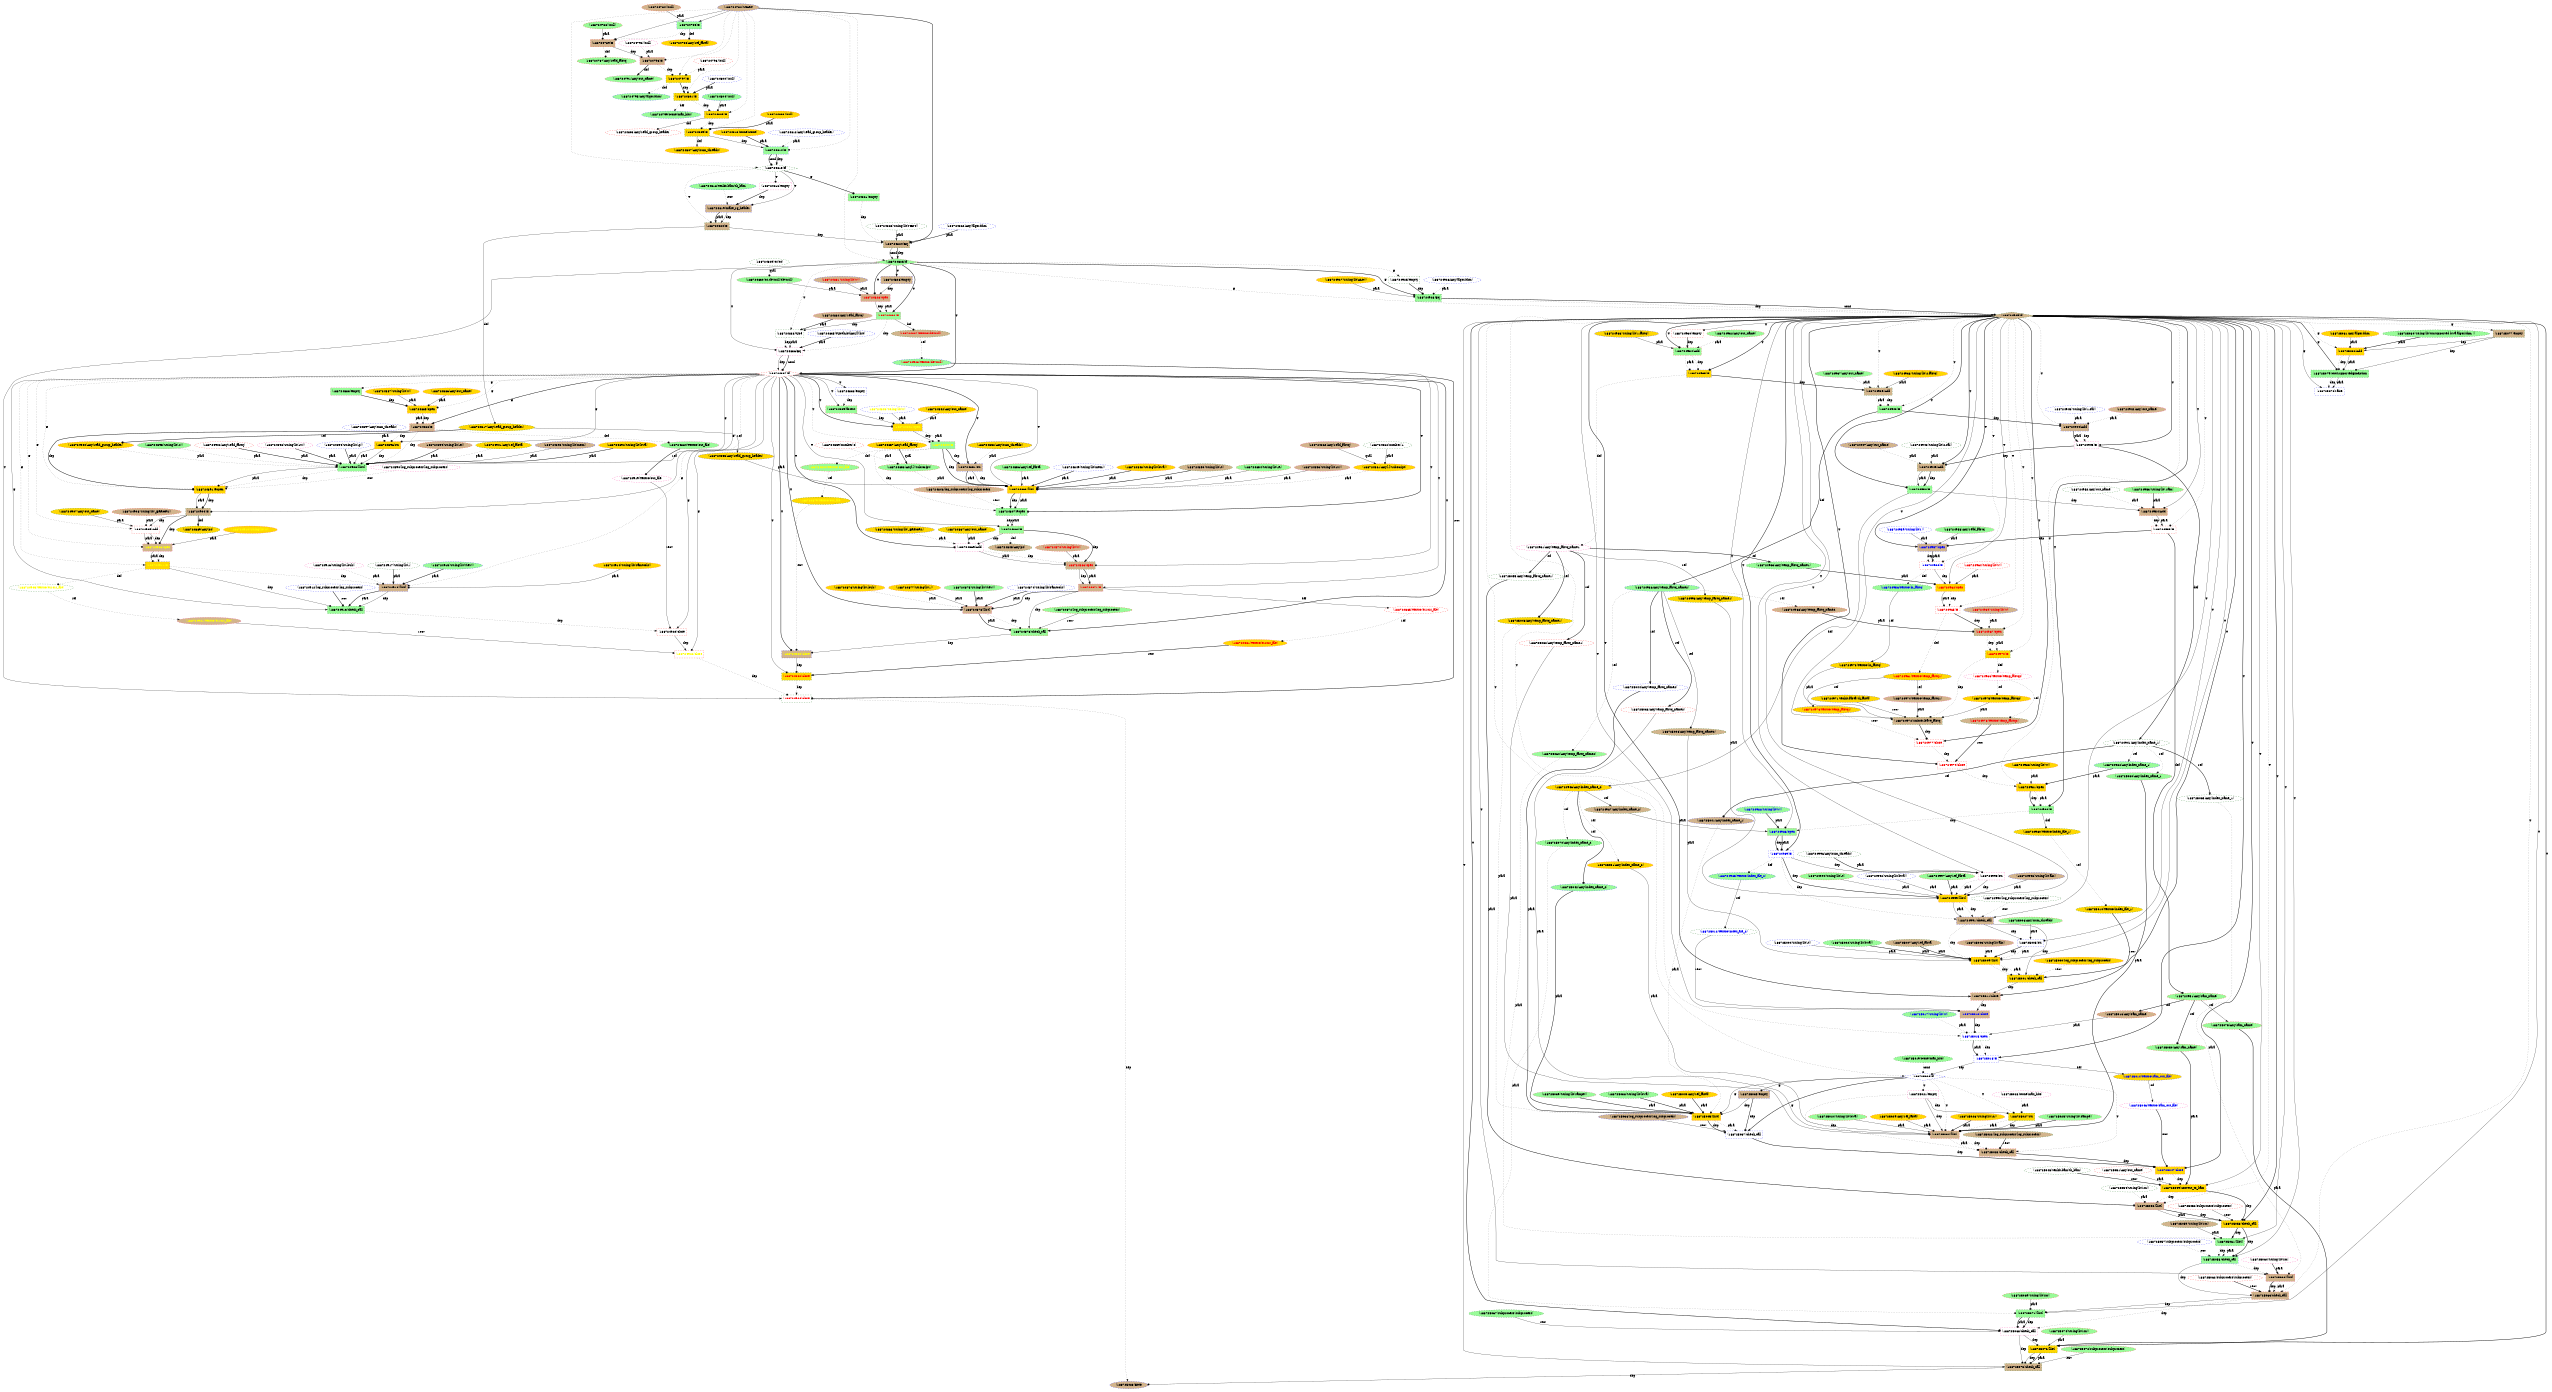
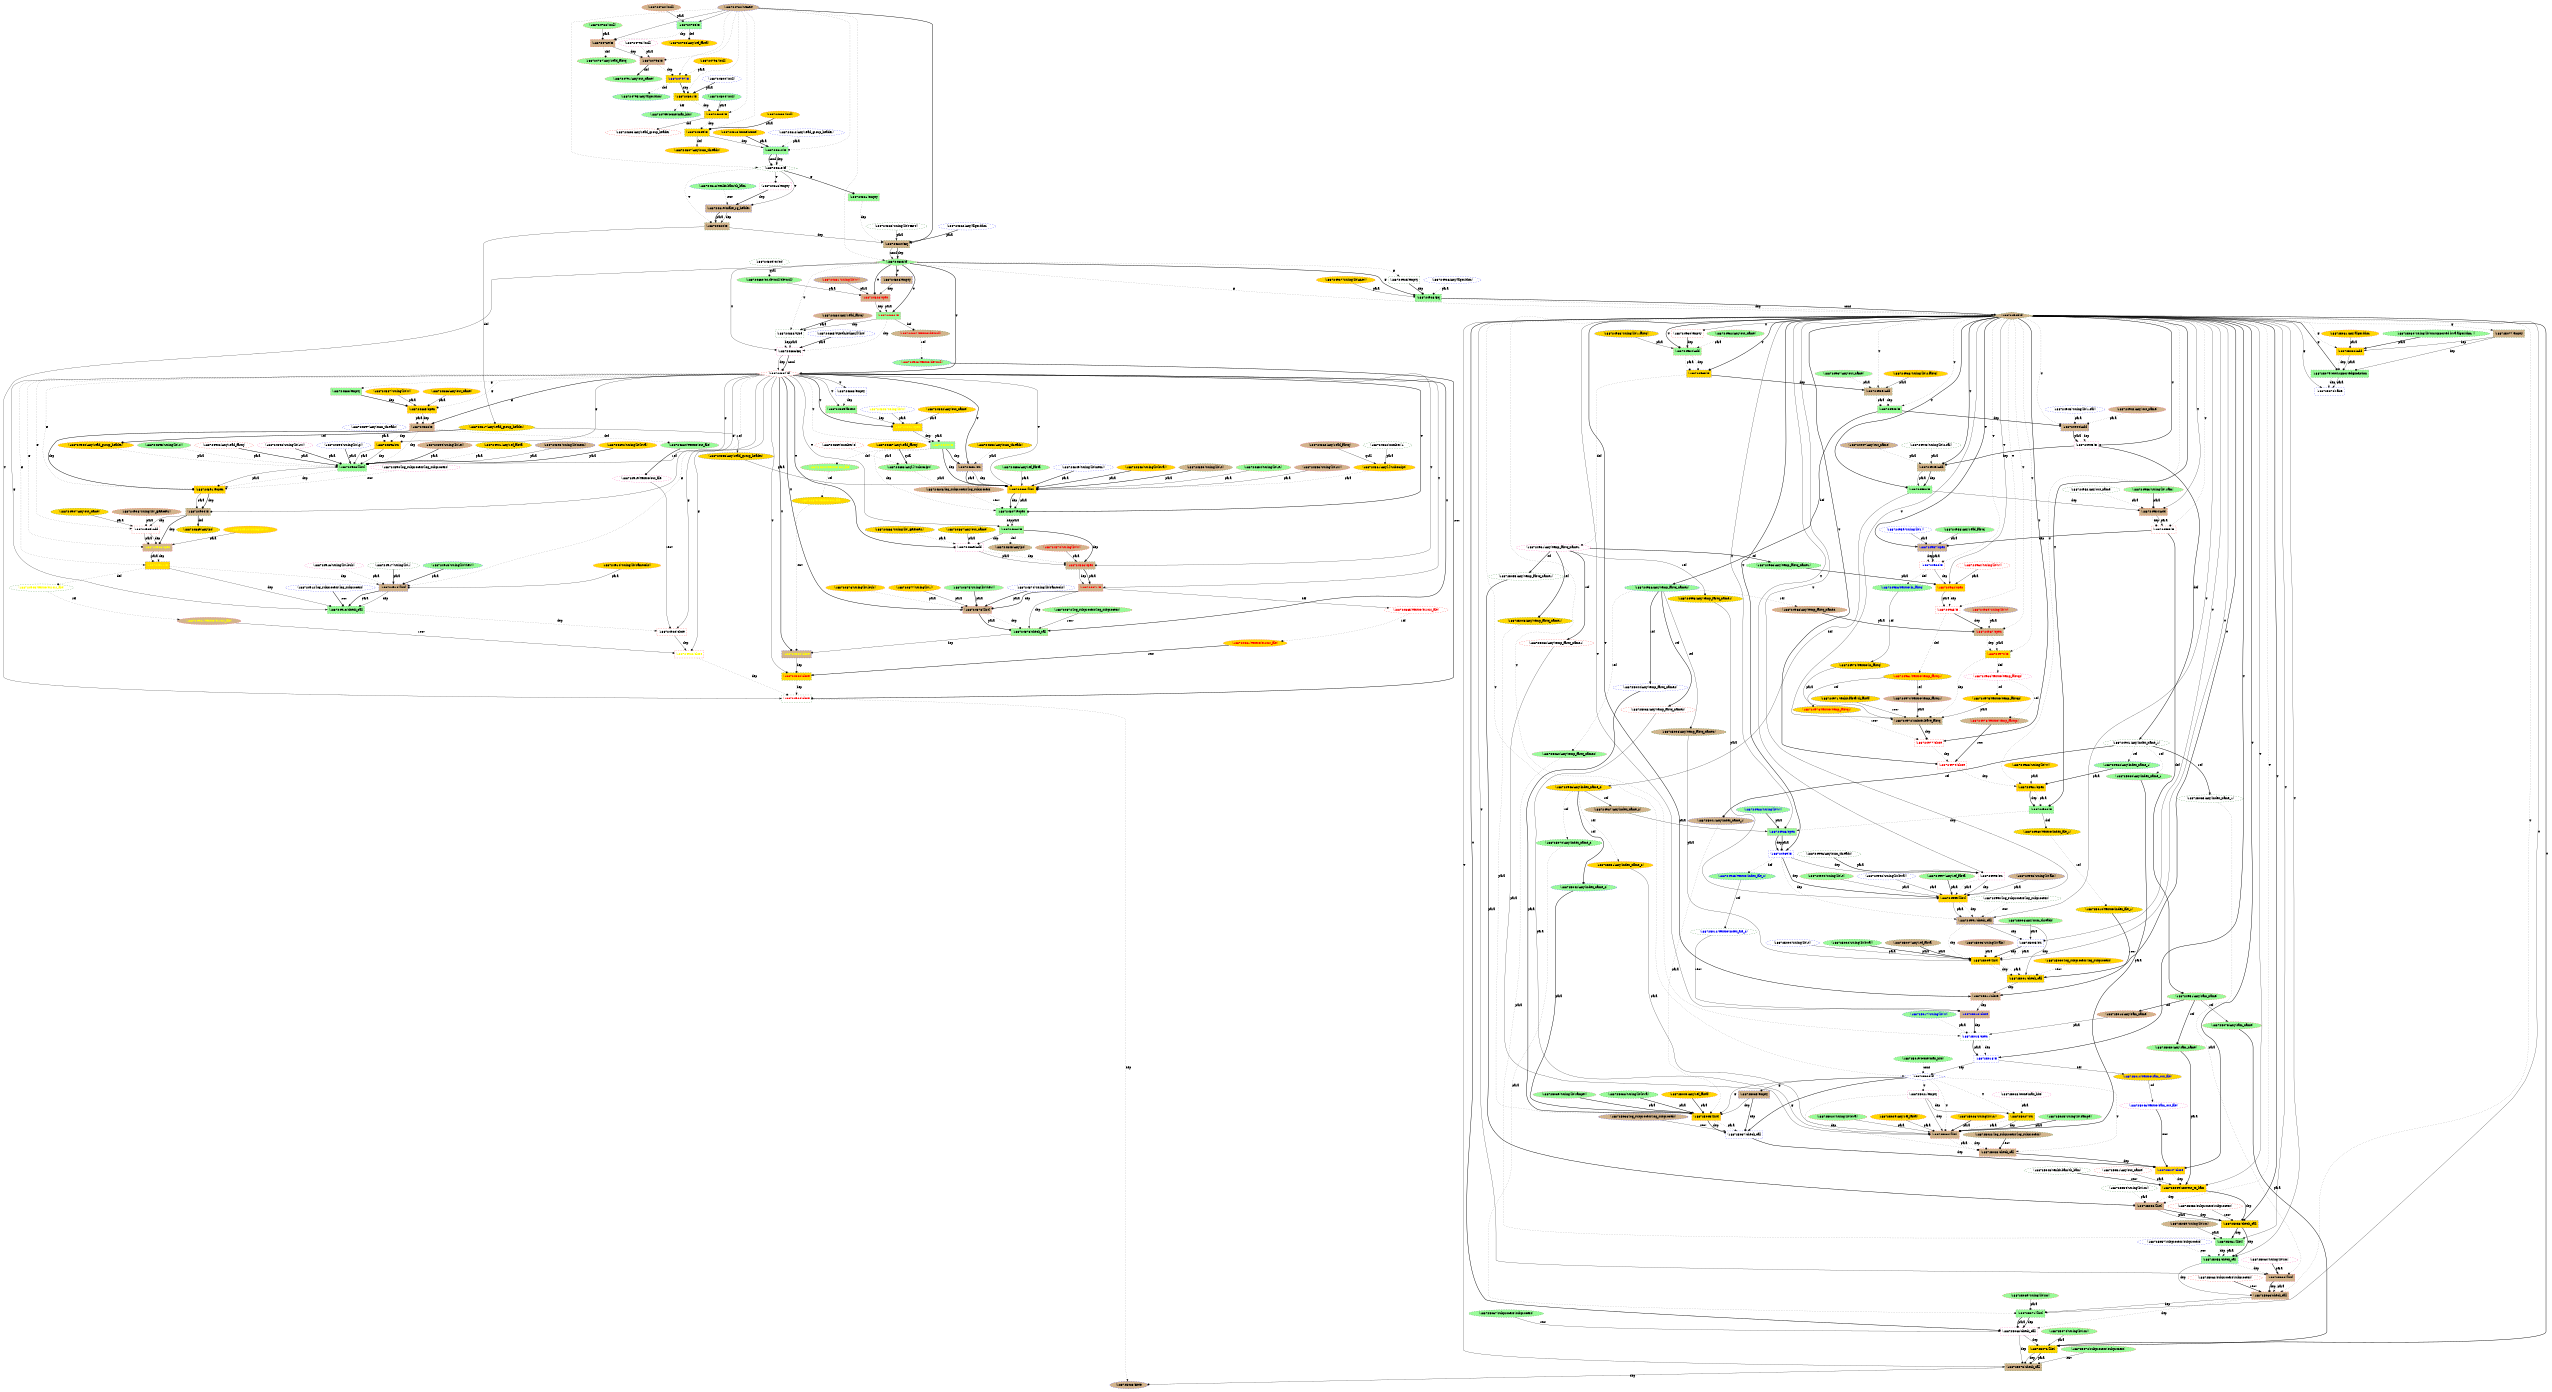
(713, 61) -> (713, 61)
(678, 79) -> (678, 79)
